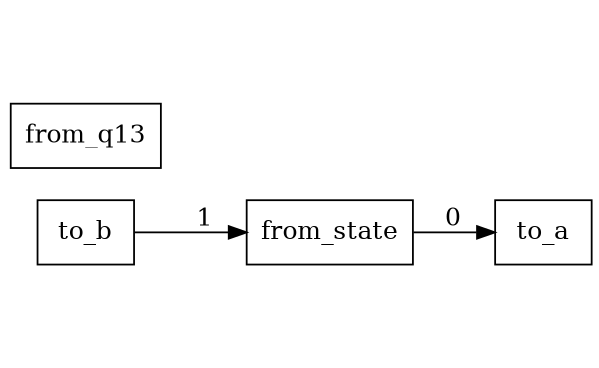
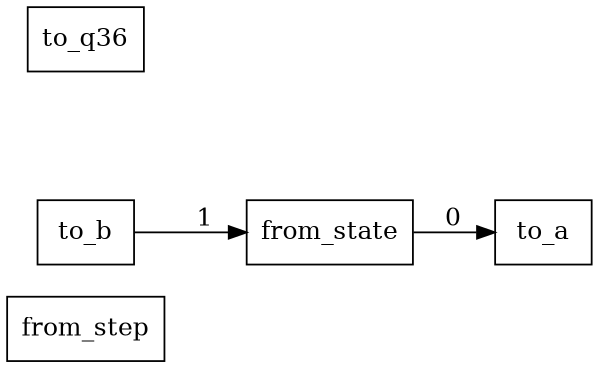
none -> (86, 39)
(86, 136) -> none
none -> (86, 329)
